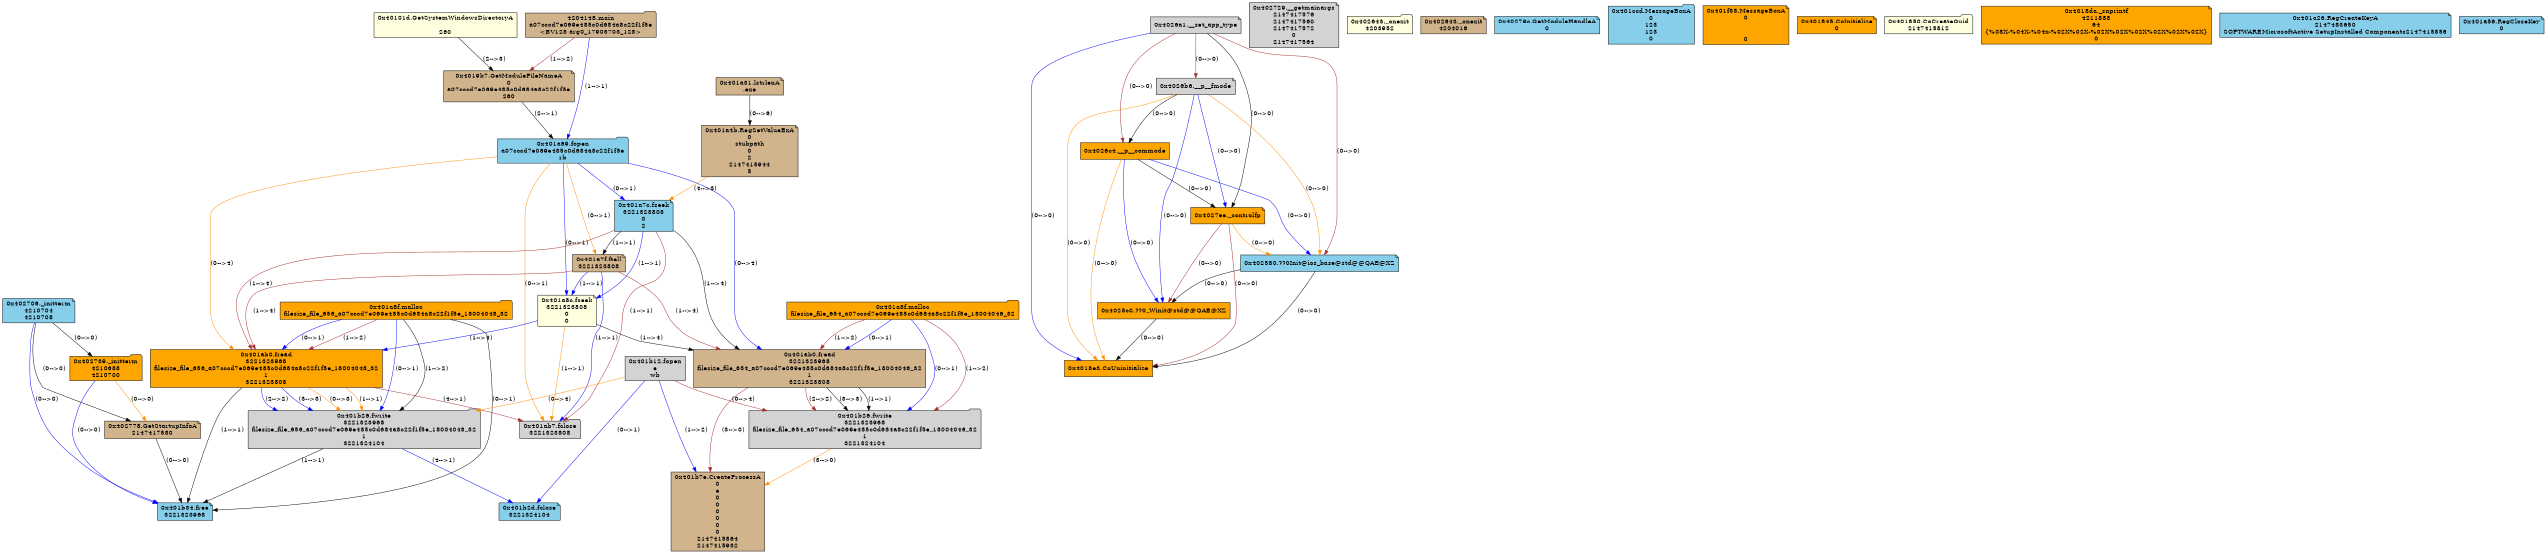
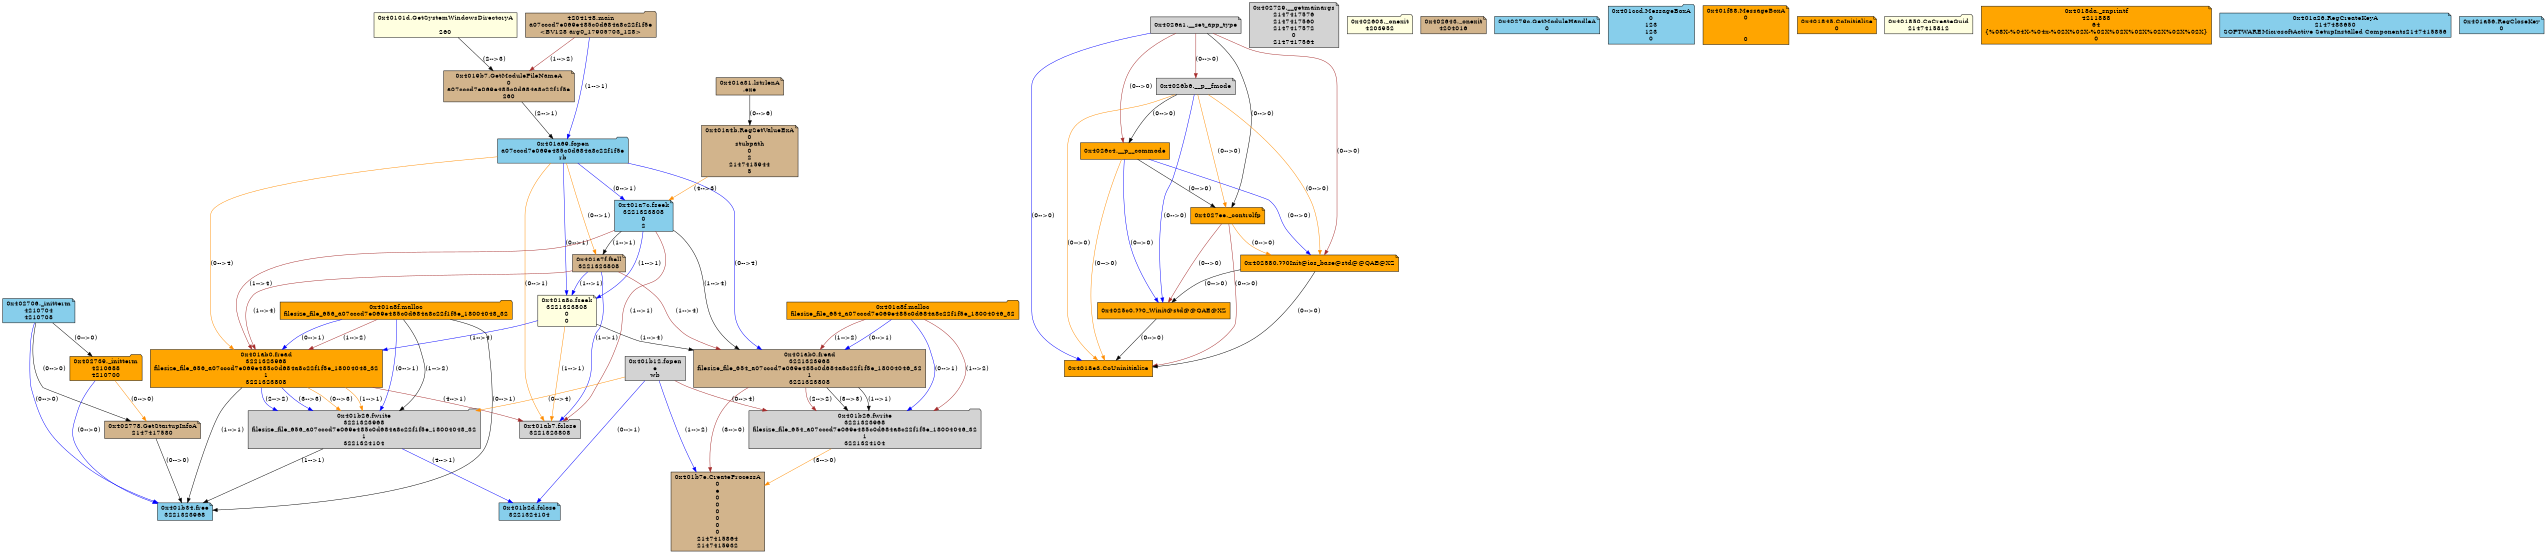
(1380, 25) -> (1380, 25)
(1211, 149) -> (1211, 149)
(1320, 263) -> (1320, 263)
